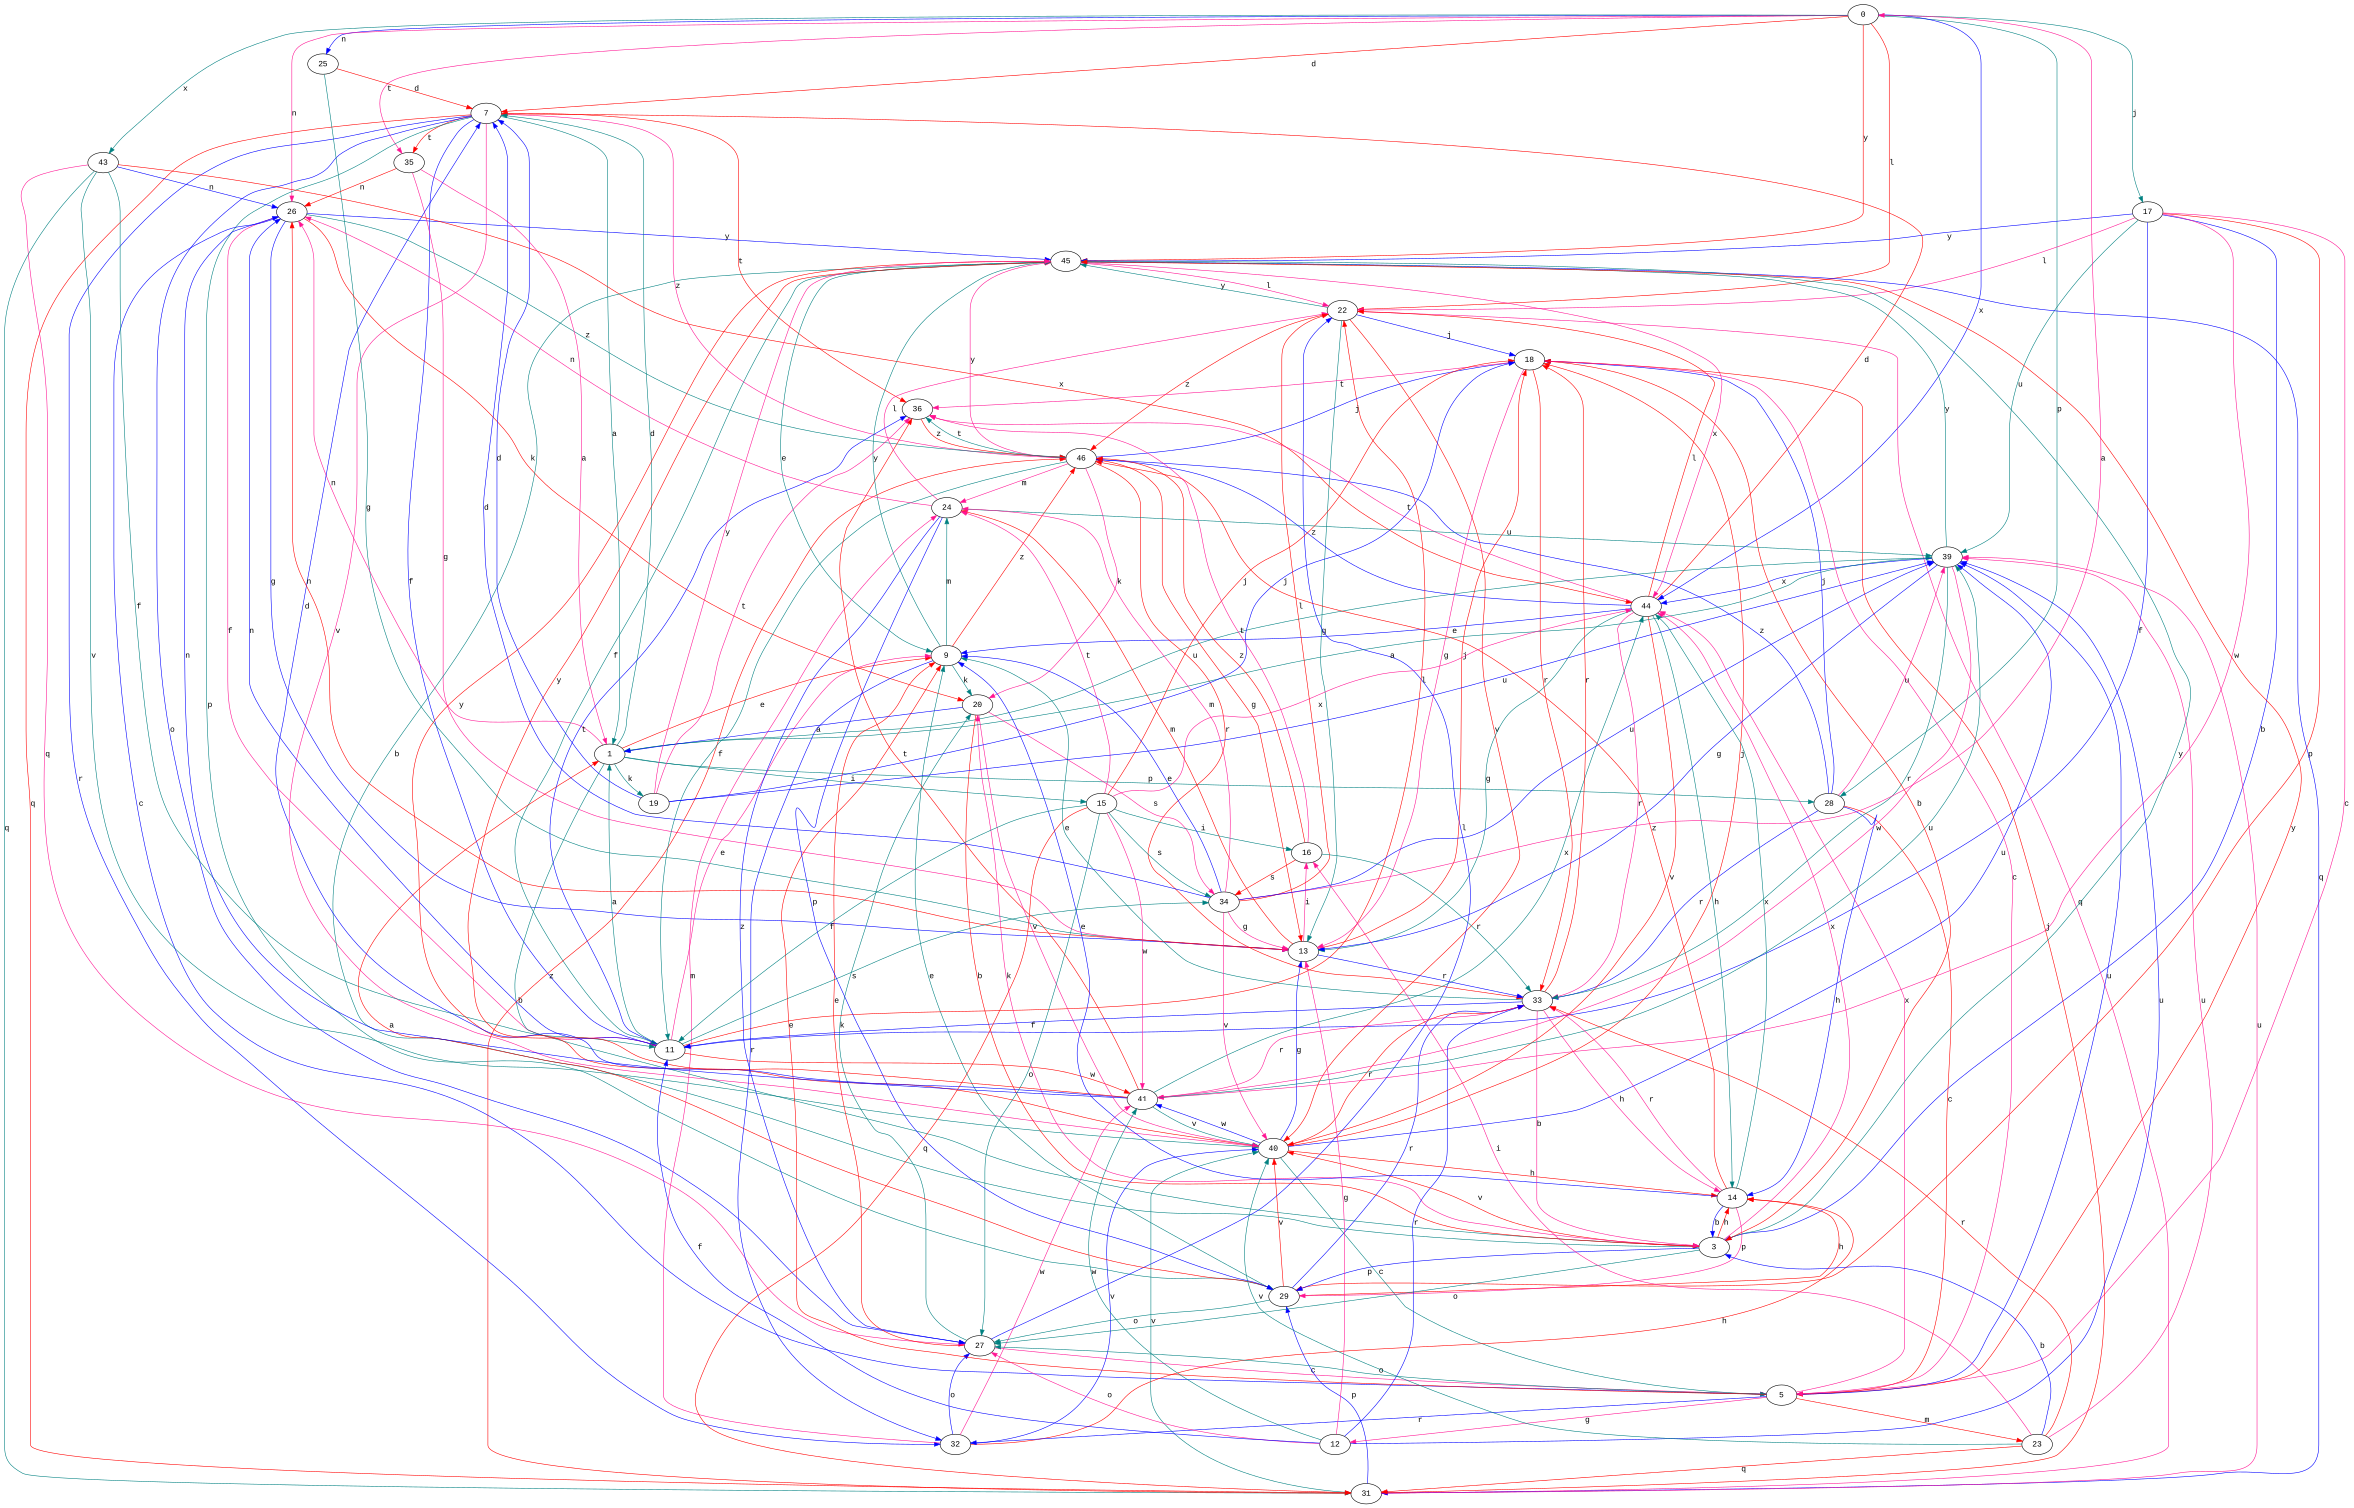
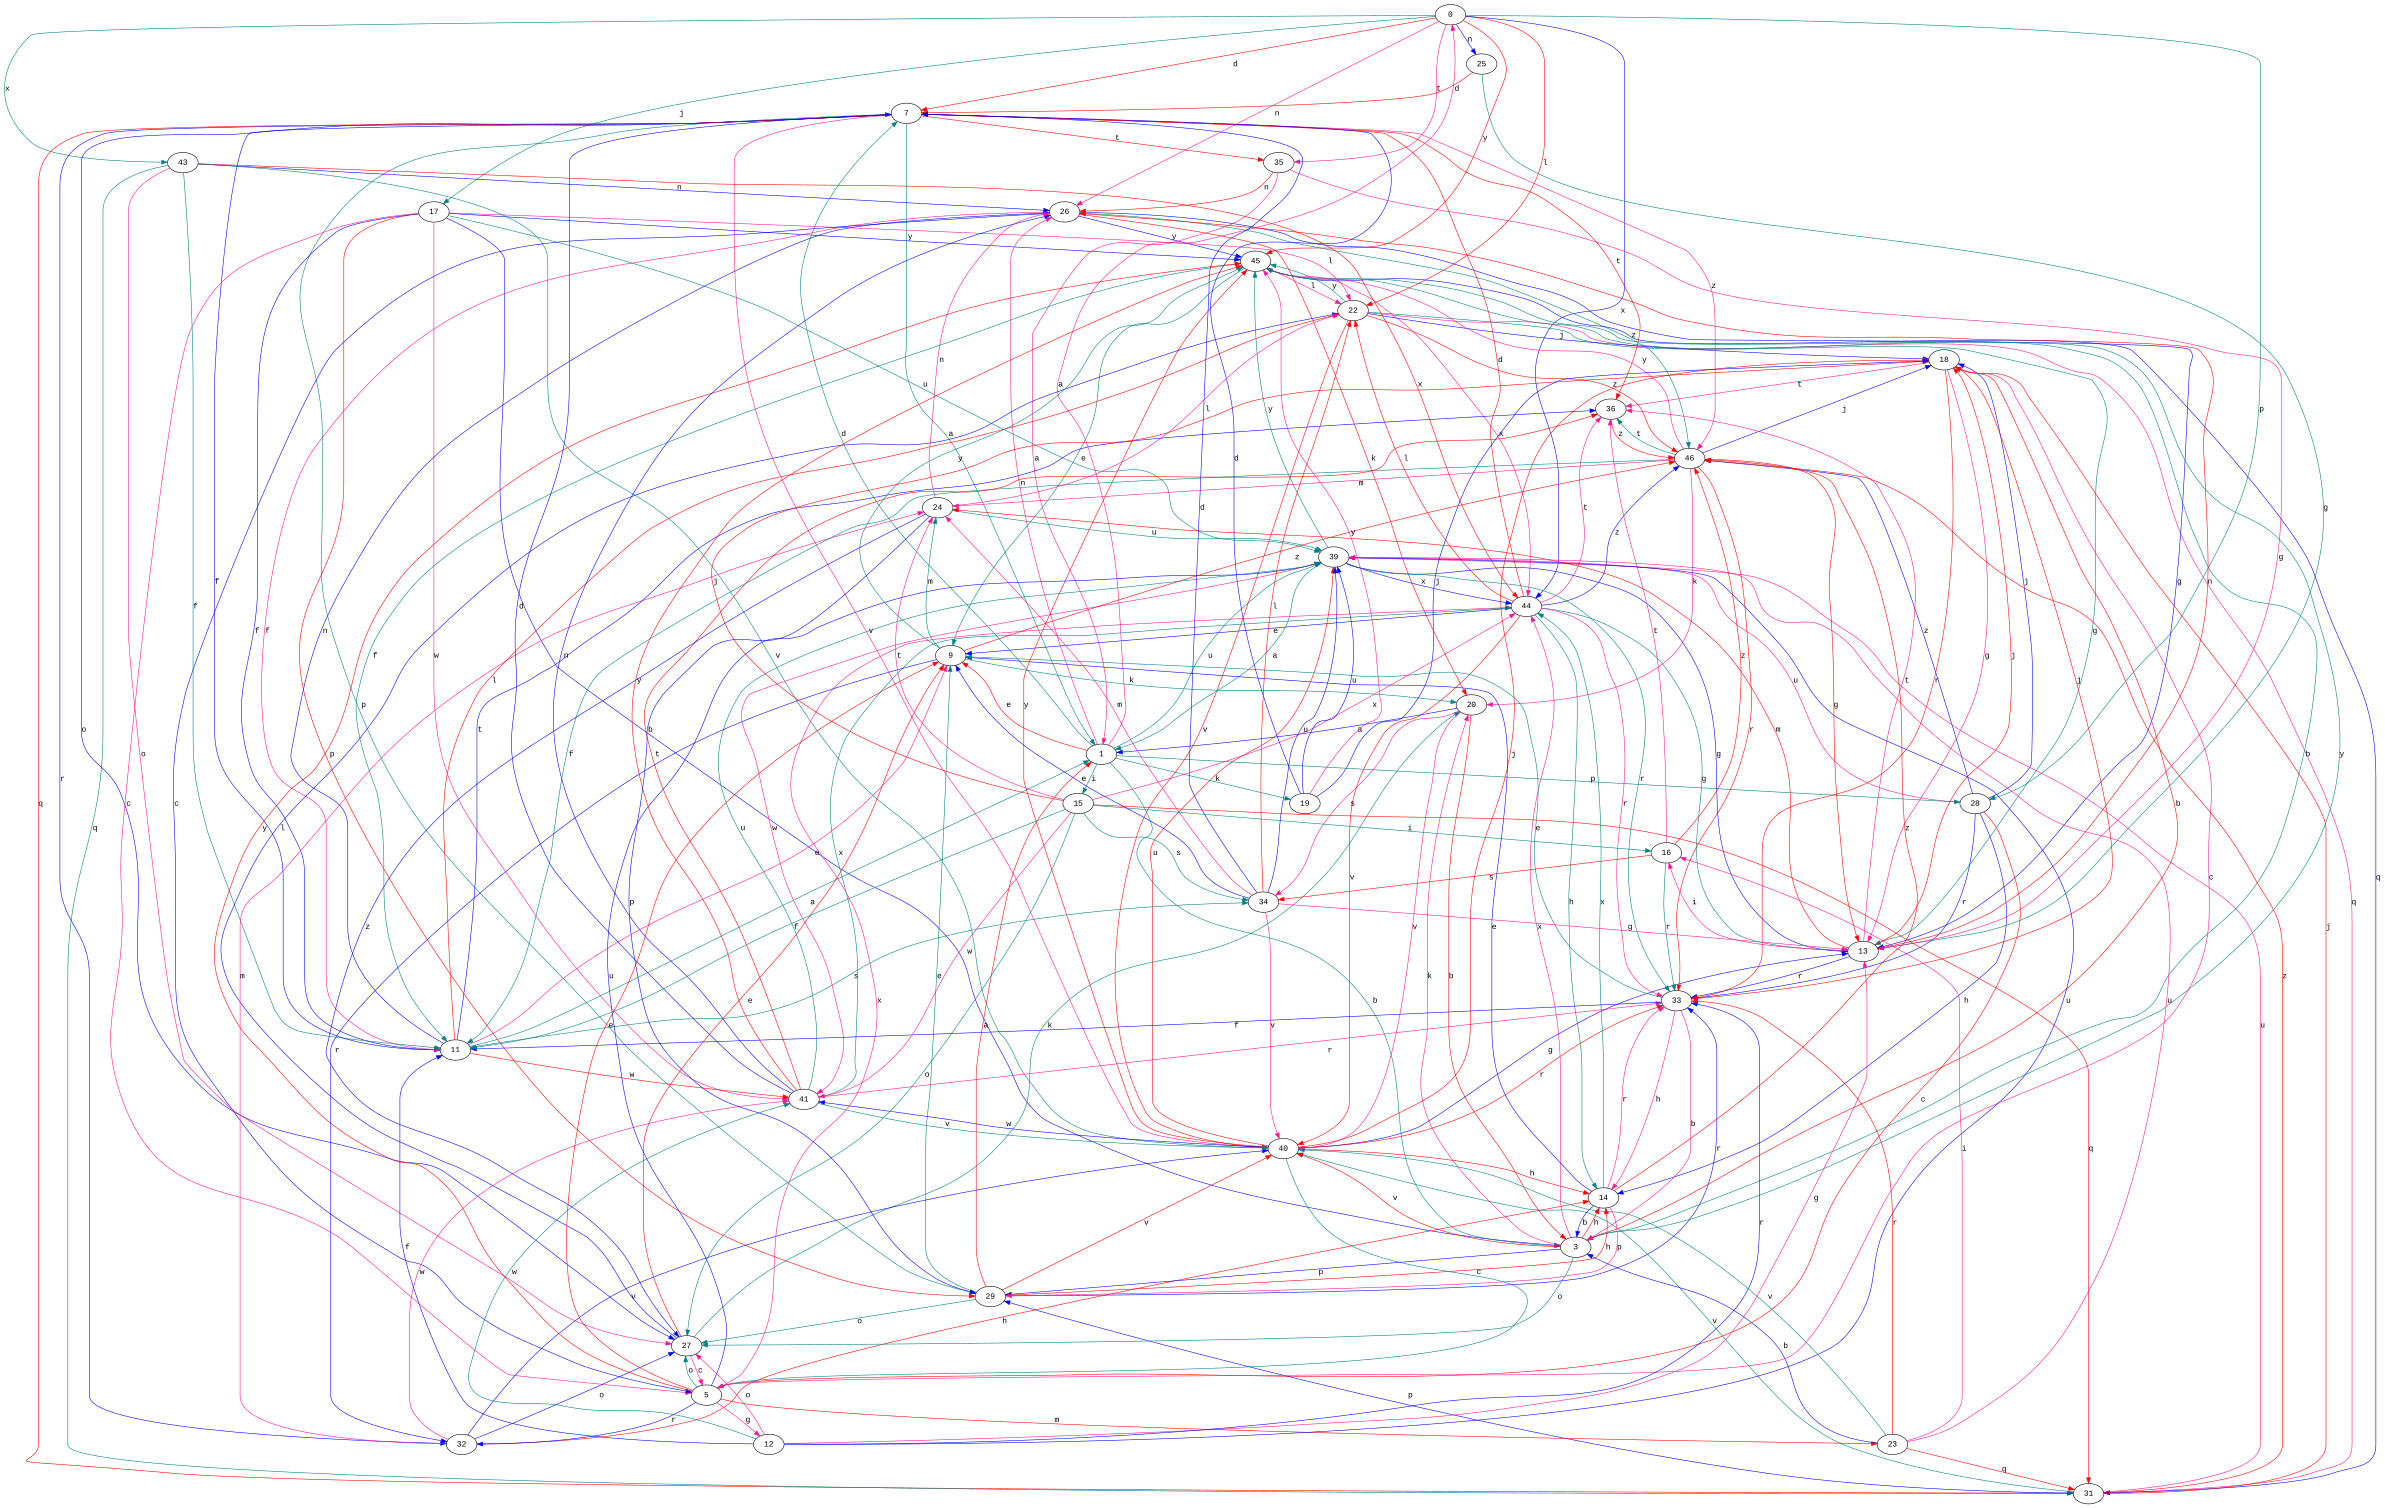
(747, 584) -> (1915, 582)
(2032, 677) -> (1084, 305)
(1588, 680) -> (2079, 680)
(48, 754) -> (143, 754)
(1820, 992) -> (1151, 866)
